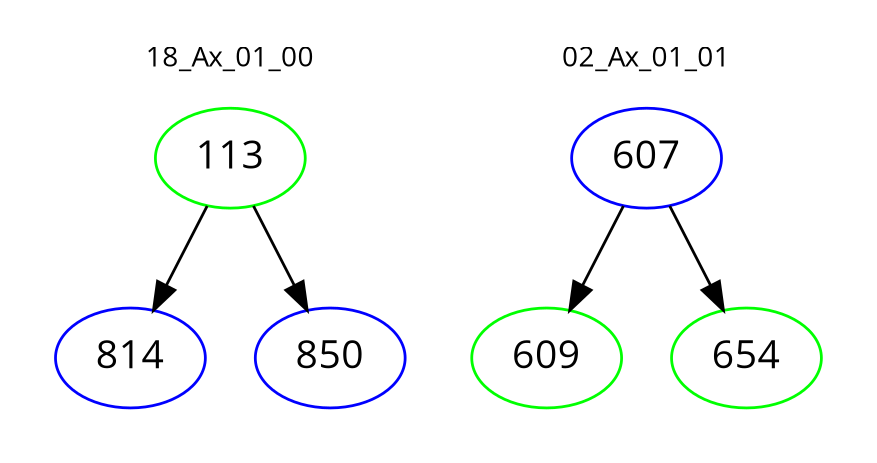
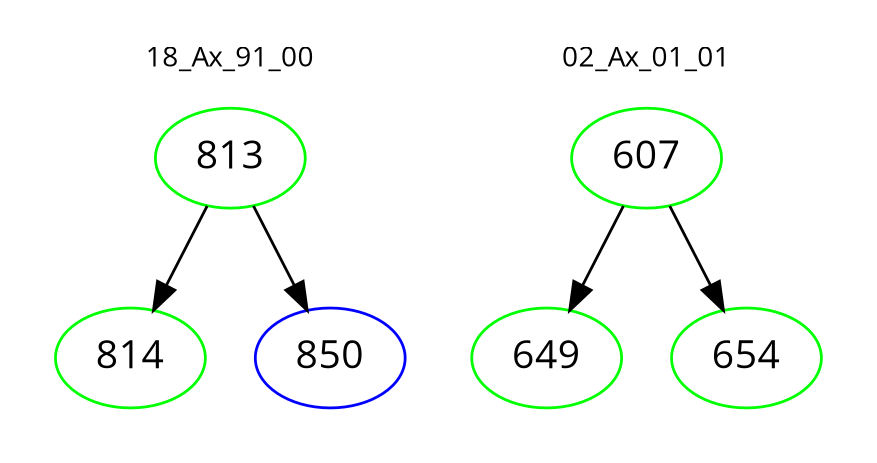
(230, 60) -> (230, 60)
(230, 158) -> (230, 158)
(647, 158) -> (647, 158)
(130, 358) -> (130, 358)
(547, 358) -> (547, 358)
